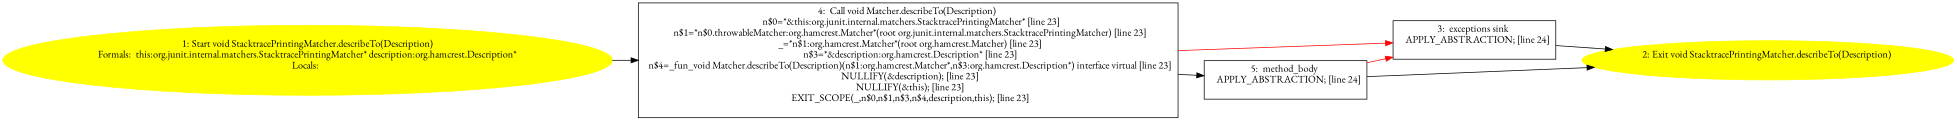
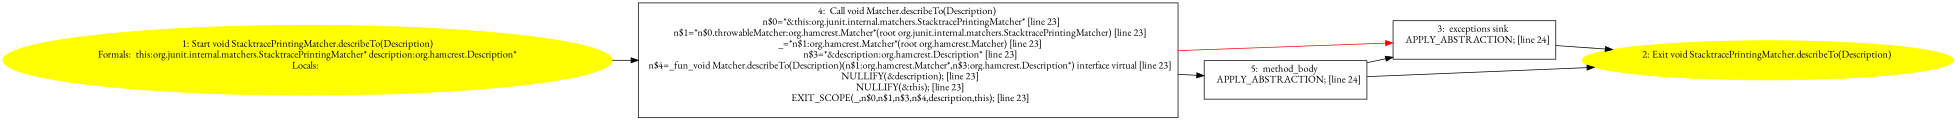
(1376, 61) -> (1376, 61)
